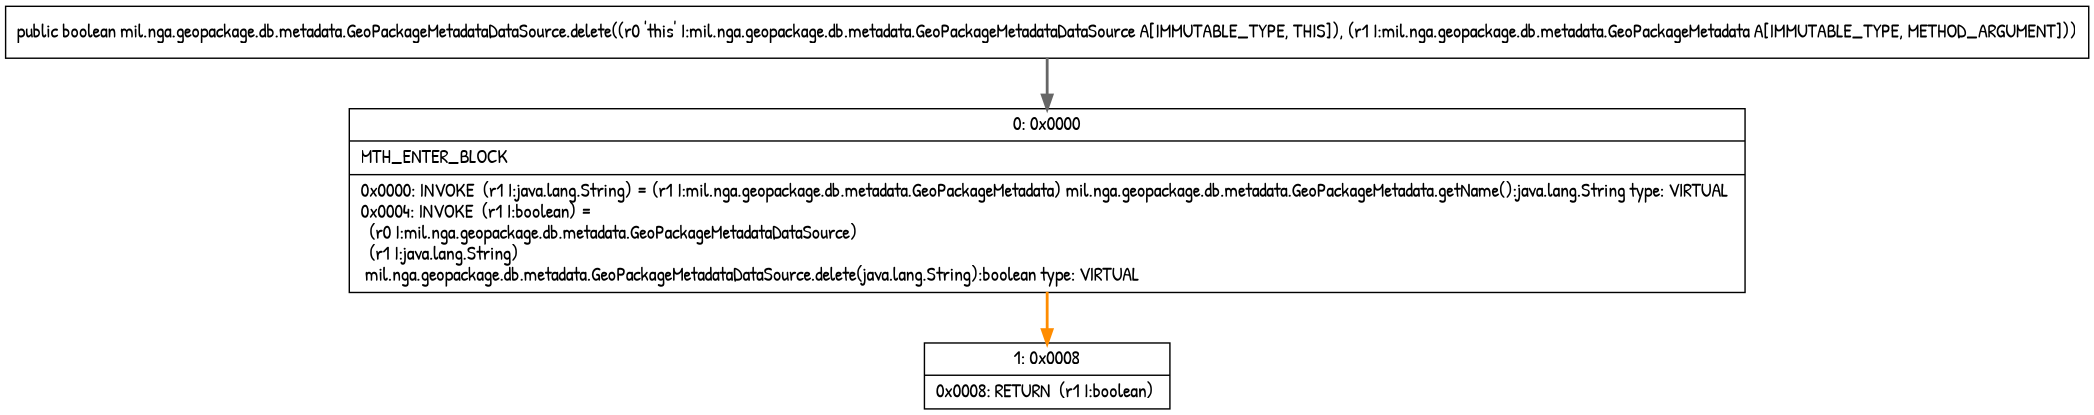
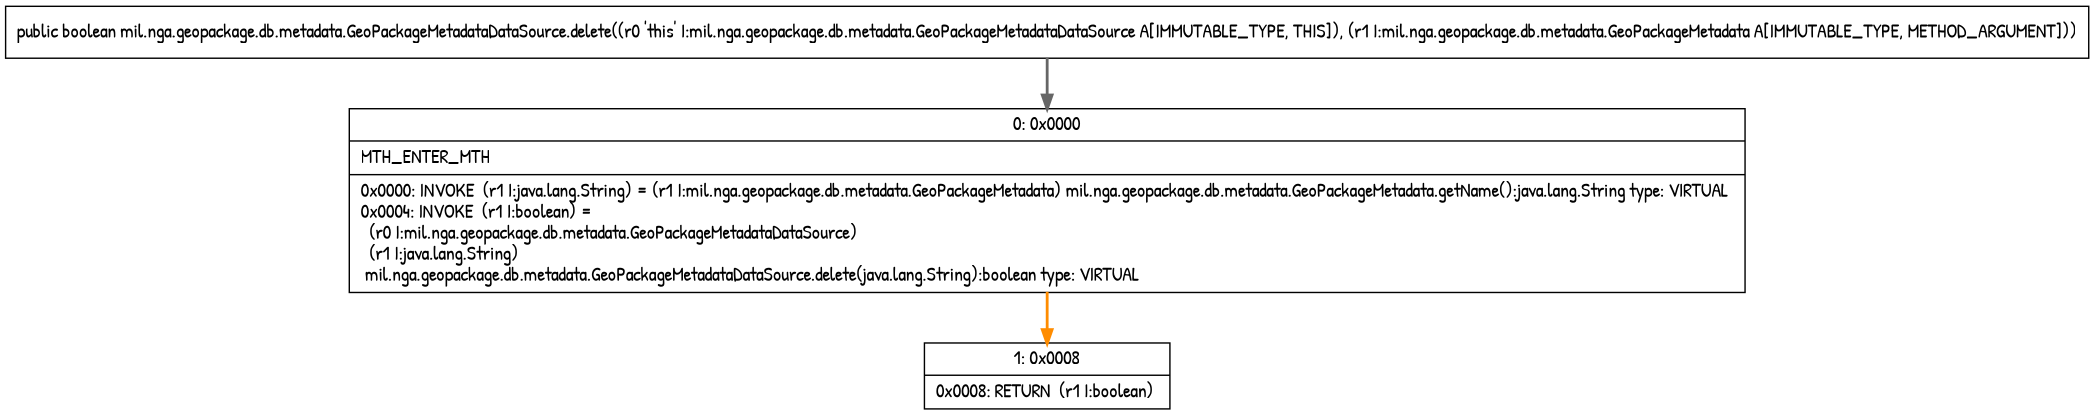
(435, 157) -> (426, 157)
